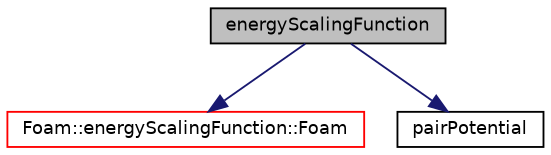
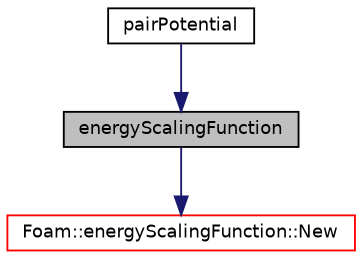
(391, 72) -> (181, 68)
(186, 129) -> (181, 233)
